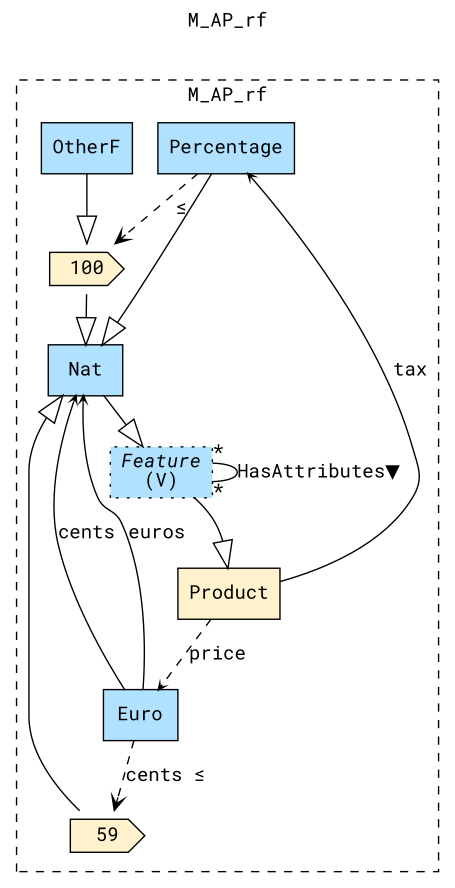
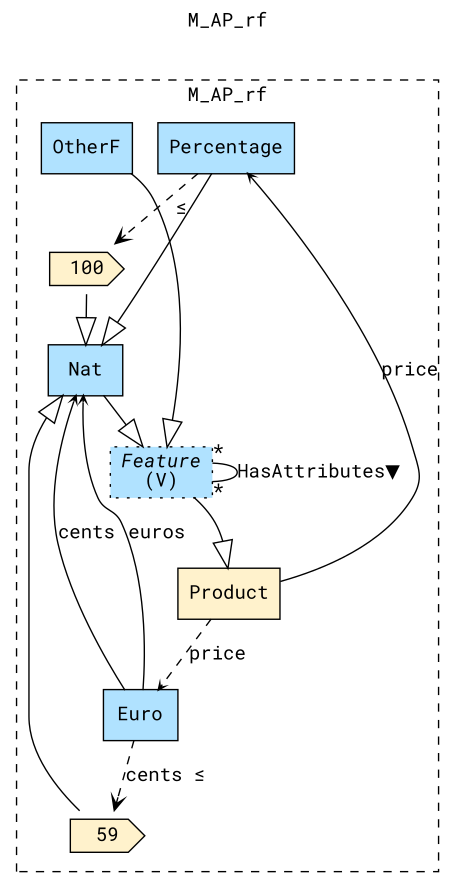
(87, 195) -> (178, 291)
(410, 370) -> (410, 370)
